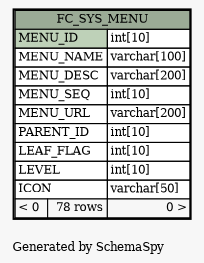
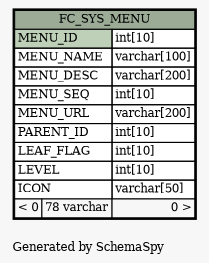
(80, 208) -> (77, 208)
